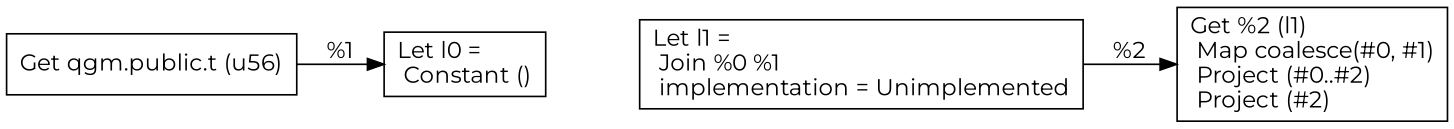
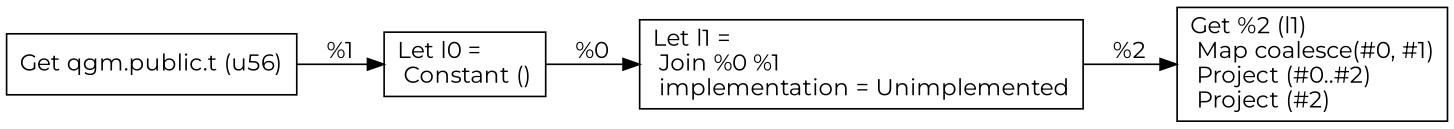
none -> (584, 64)
